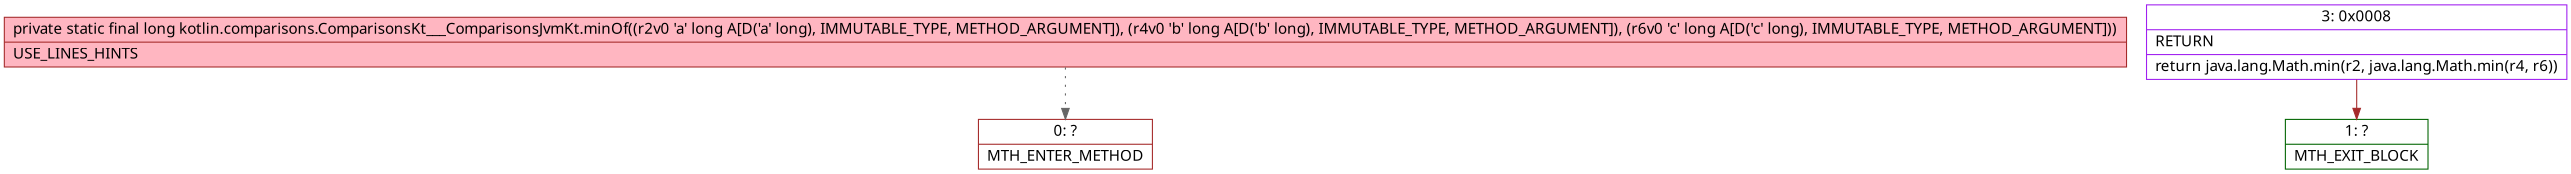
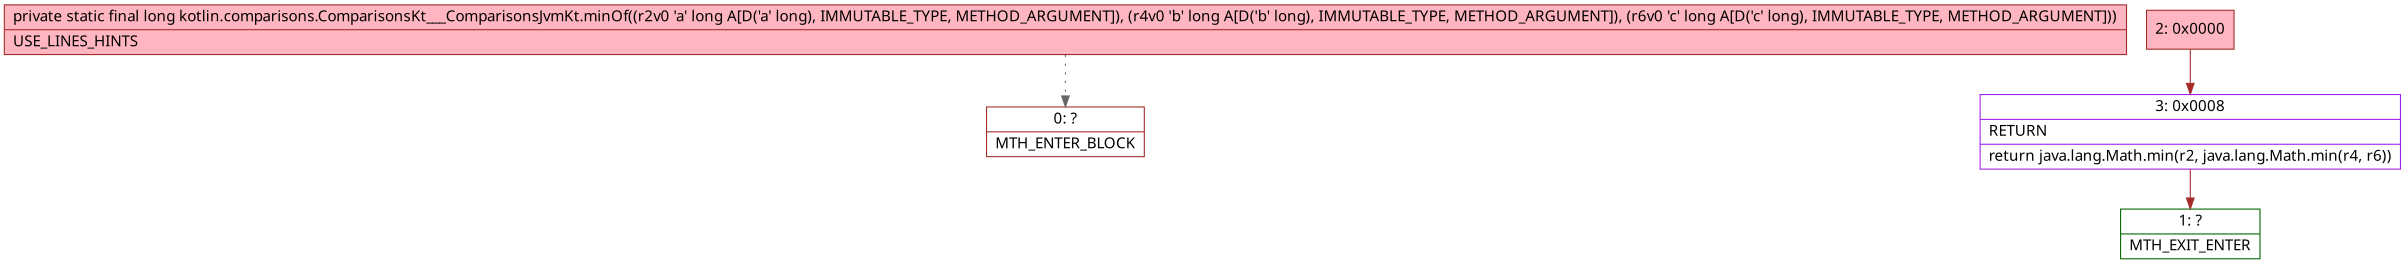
none -> (2190, 30)
(1065, 156) -> (1065, 144)
(2357, 156) -> (2190, 246)
